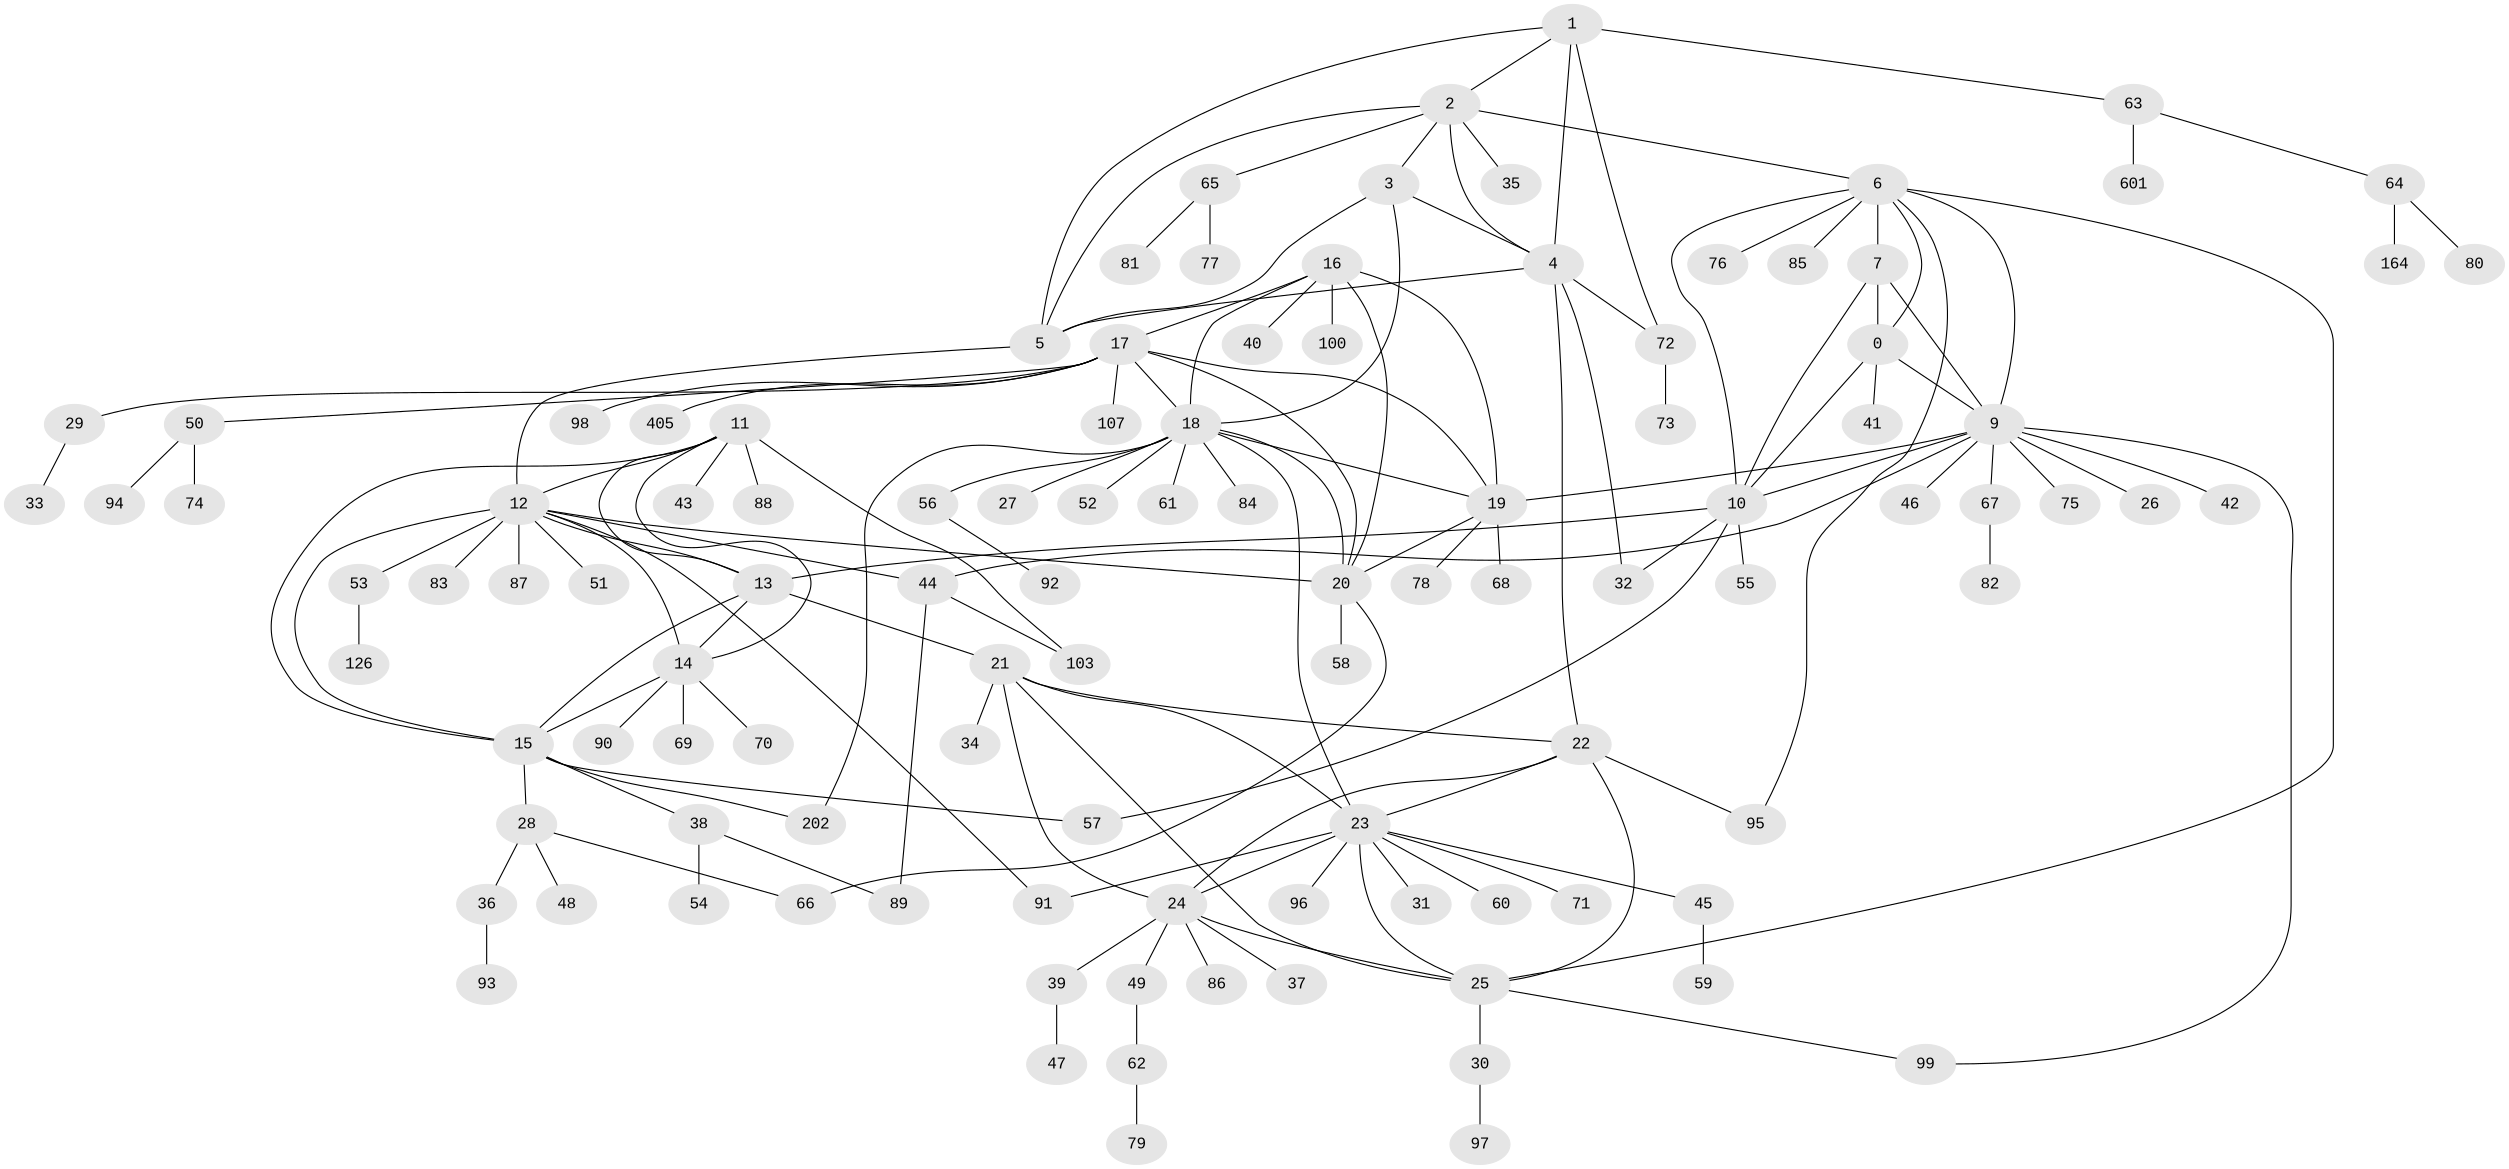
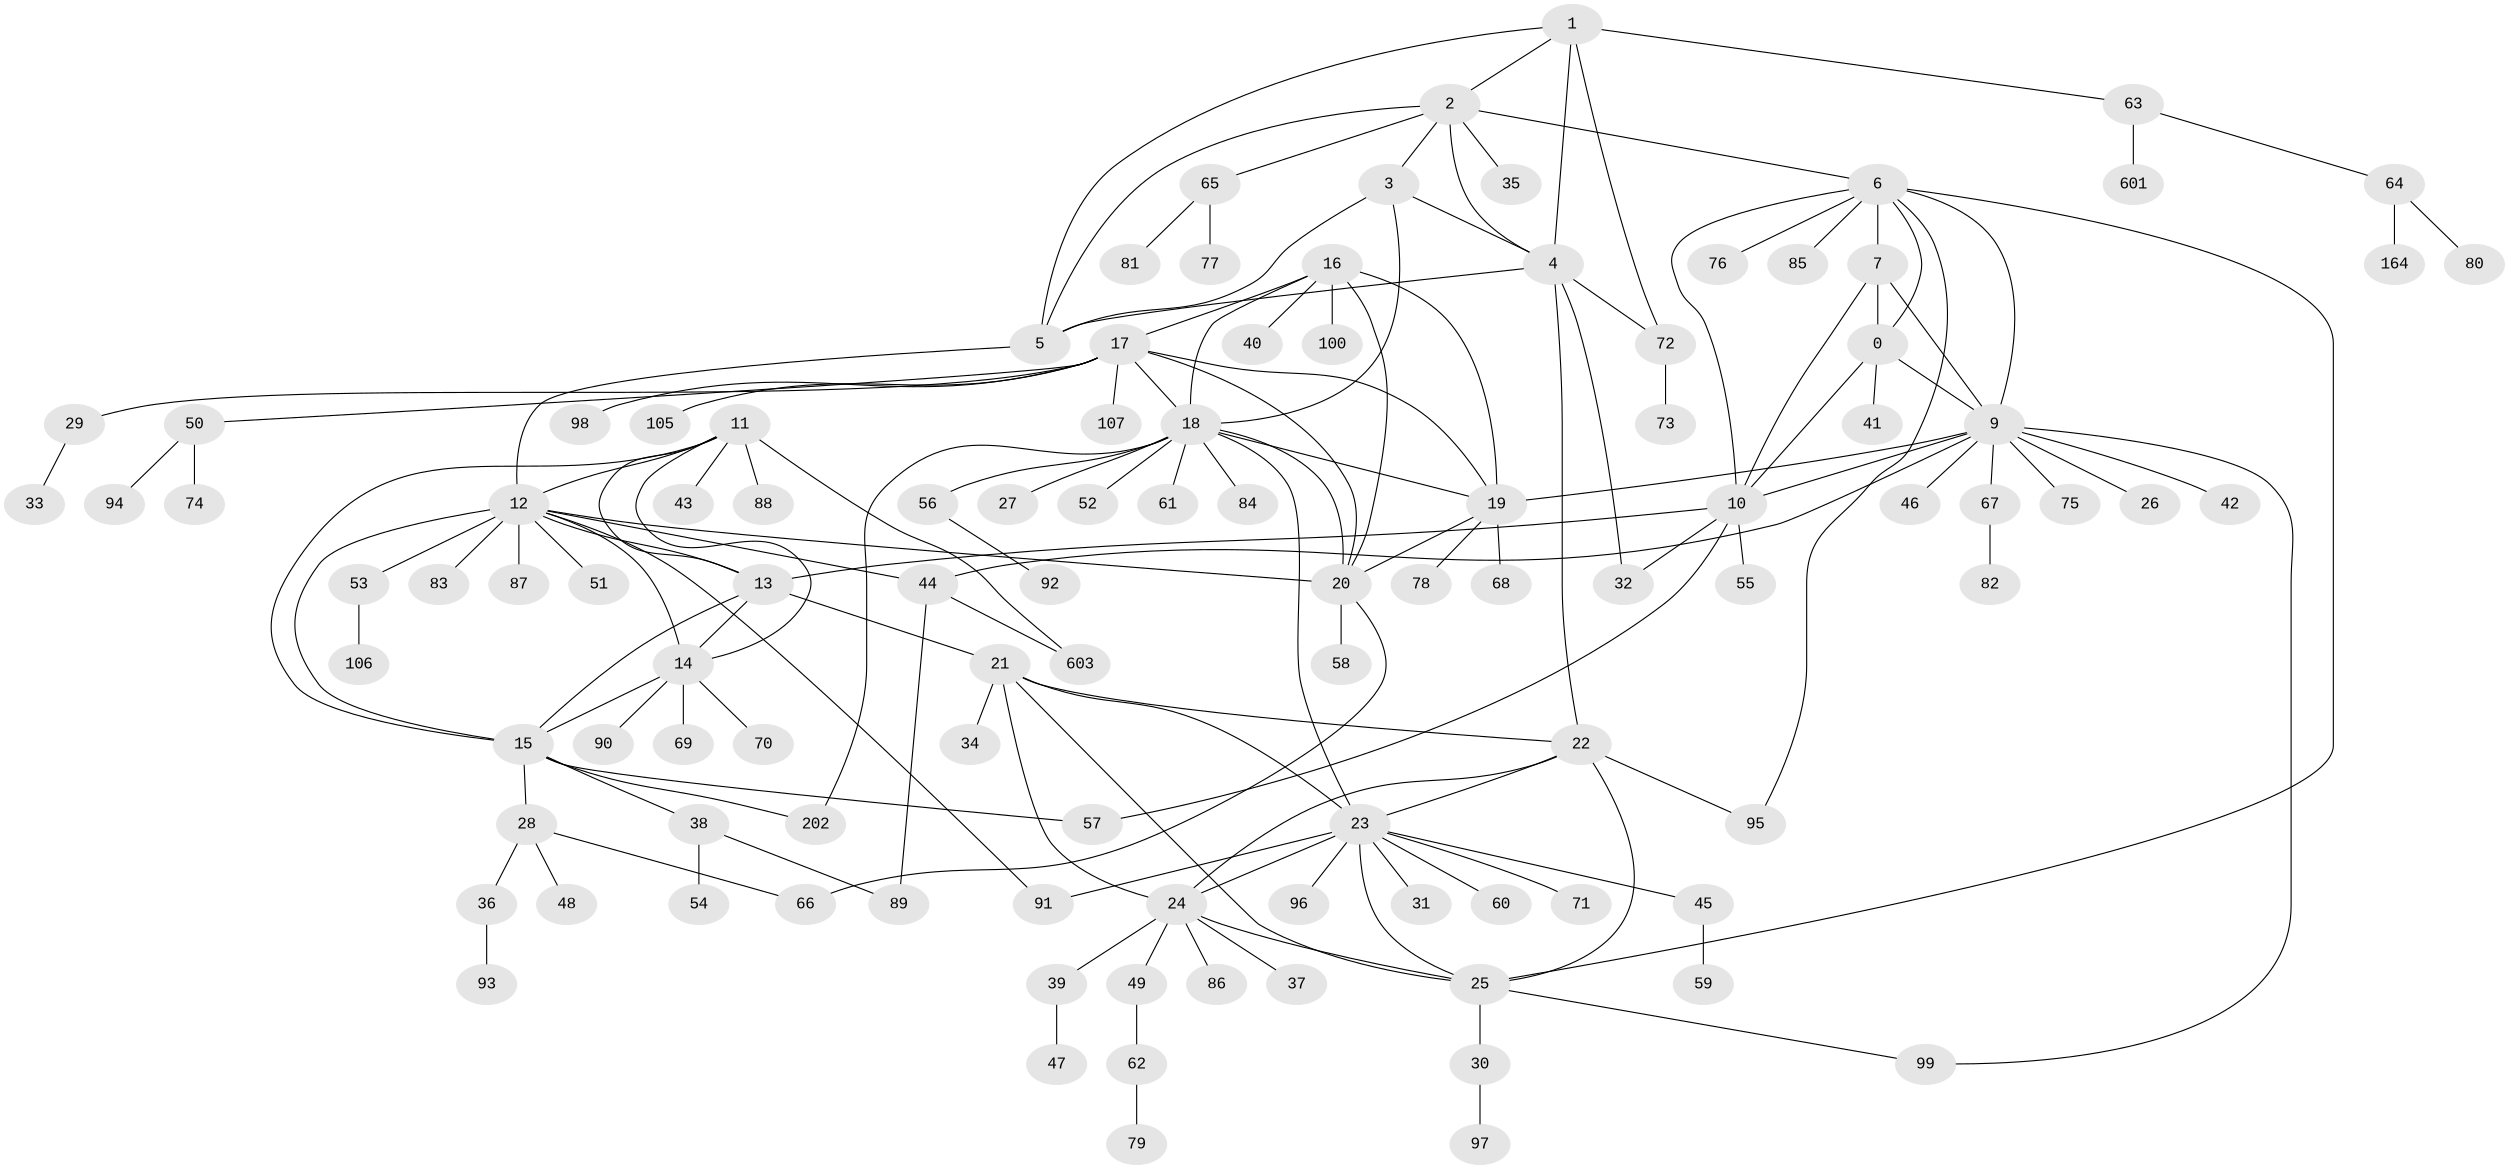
(660, 424) -> (660, 424)
(359, 664) -> (359, 664)
(1080, 664) -> (1080, 664)
